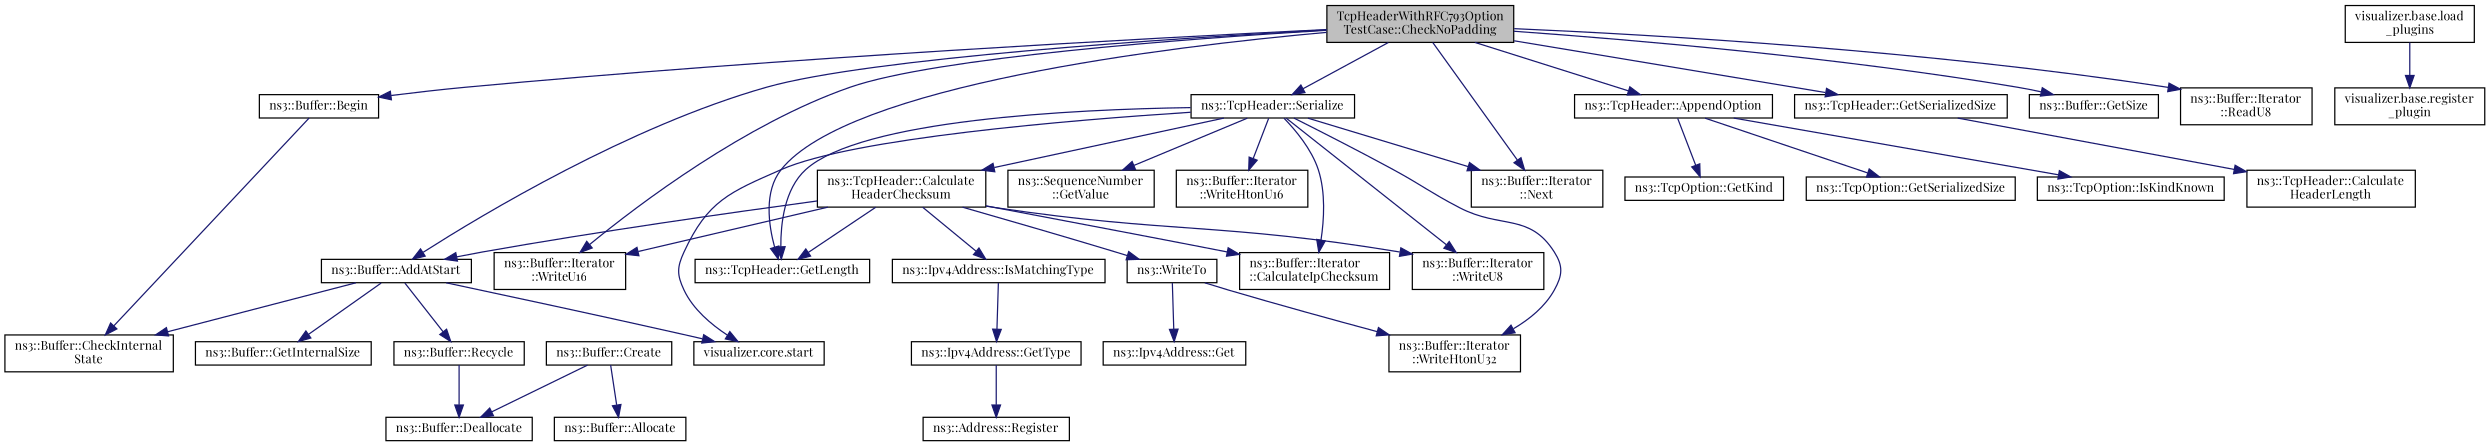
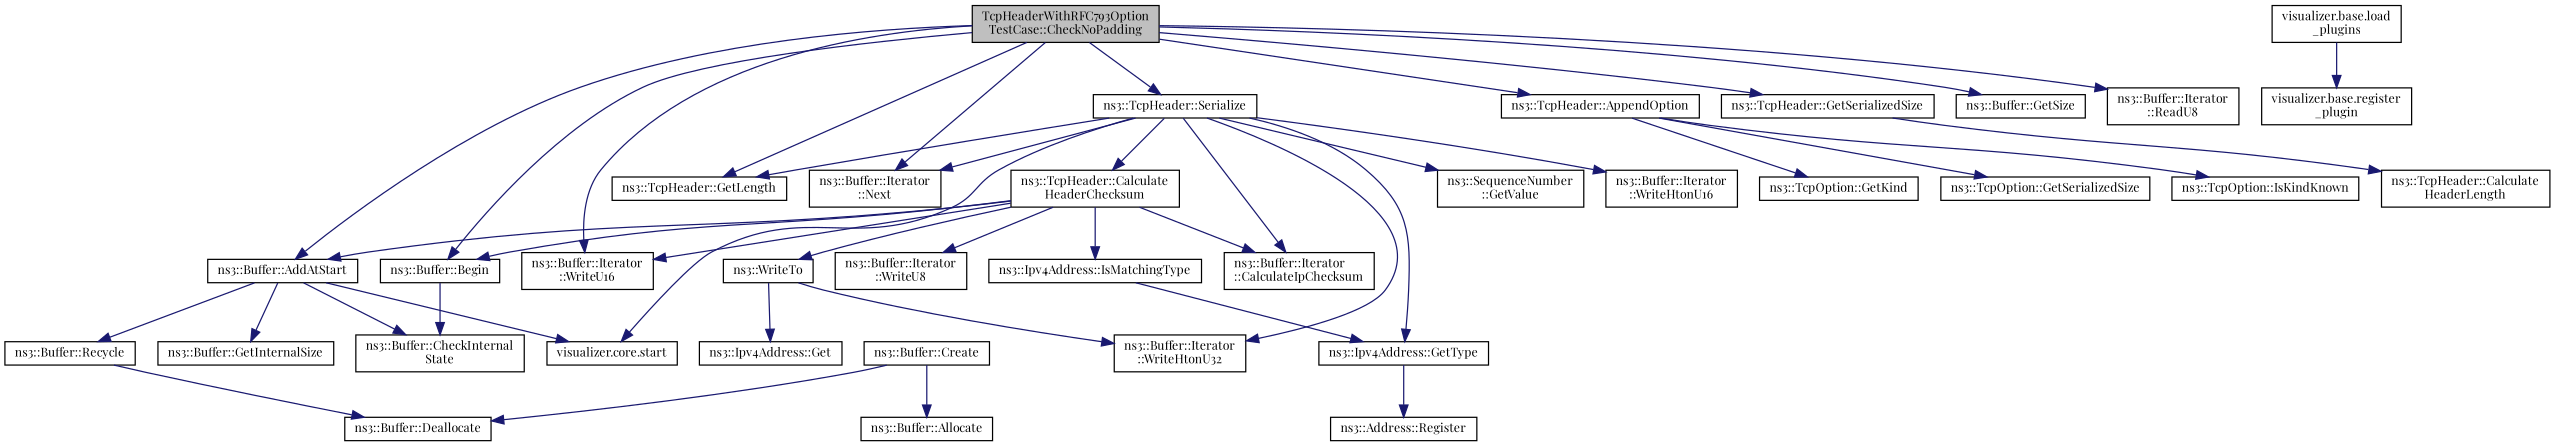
(1366, 182) -> (1382, 185)
(842, 230) -> (619, 236)
